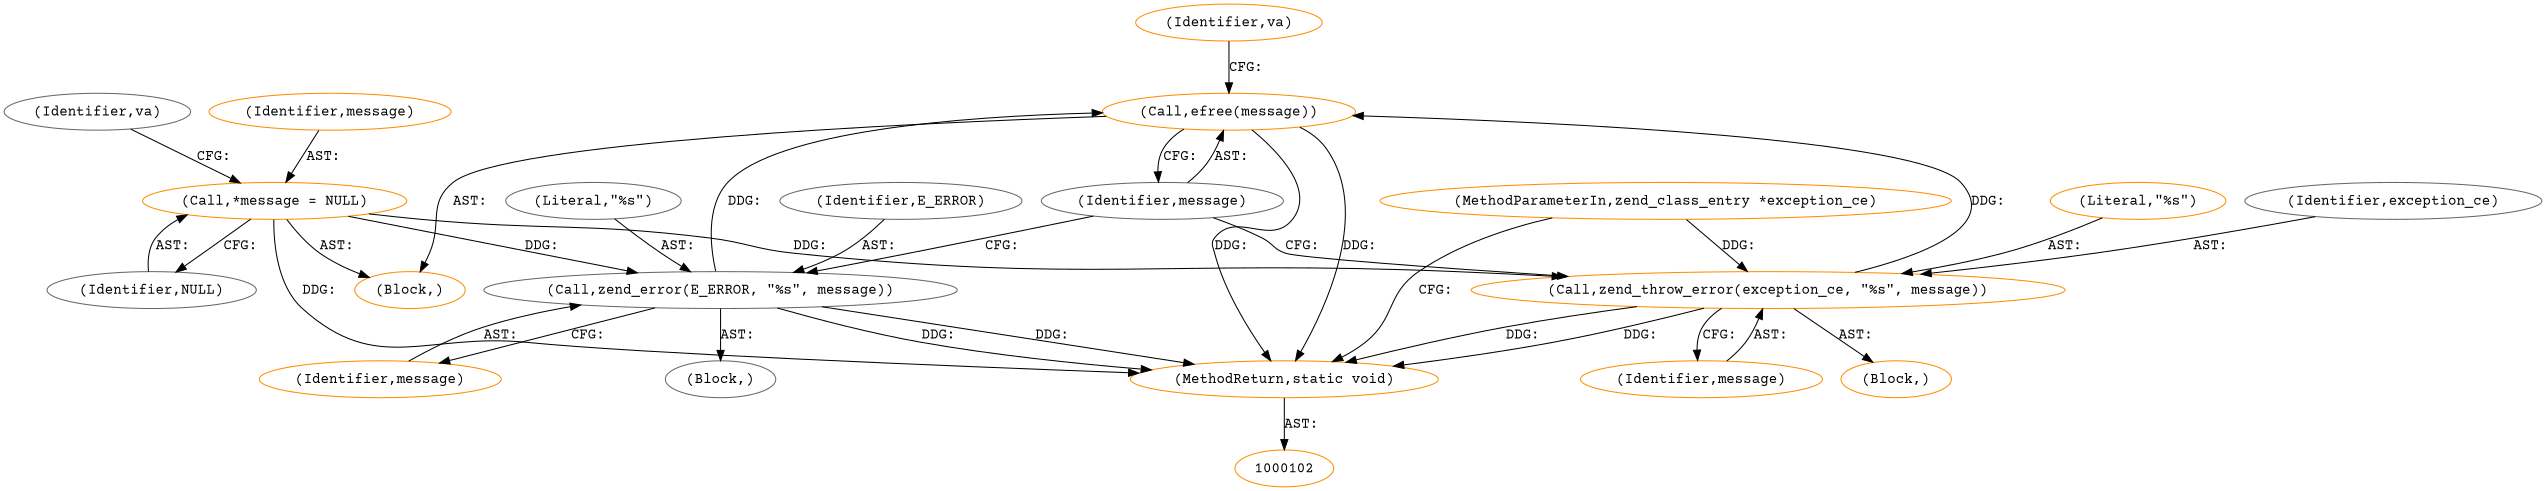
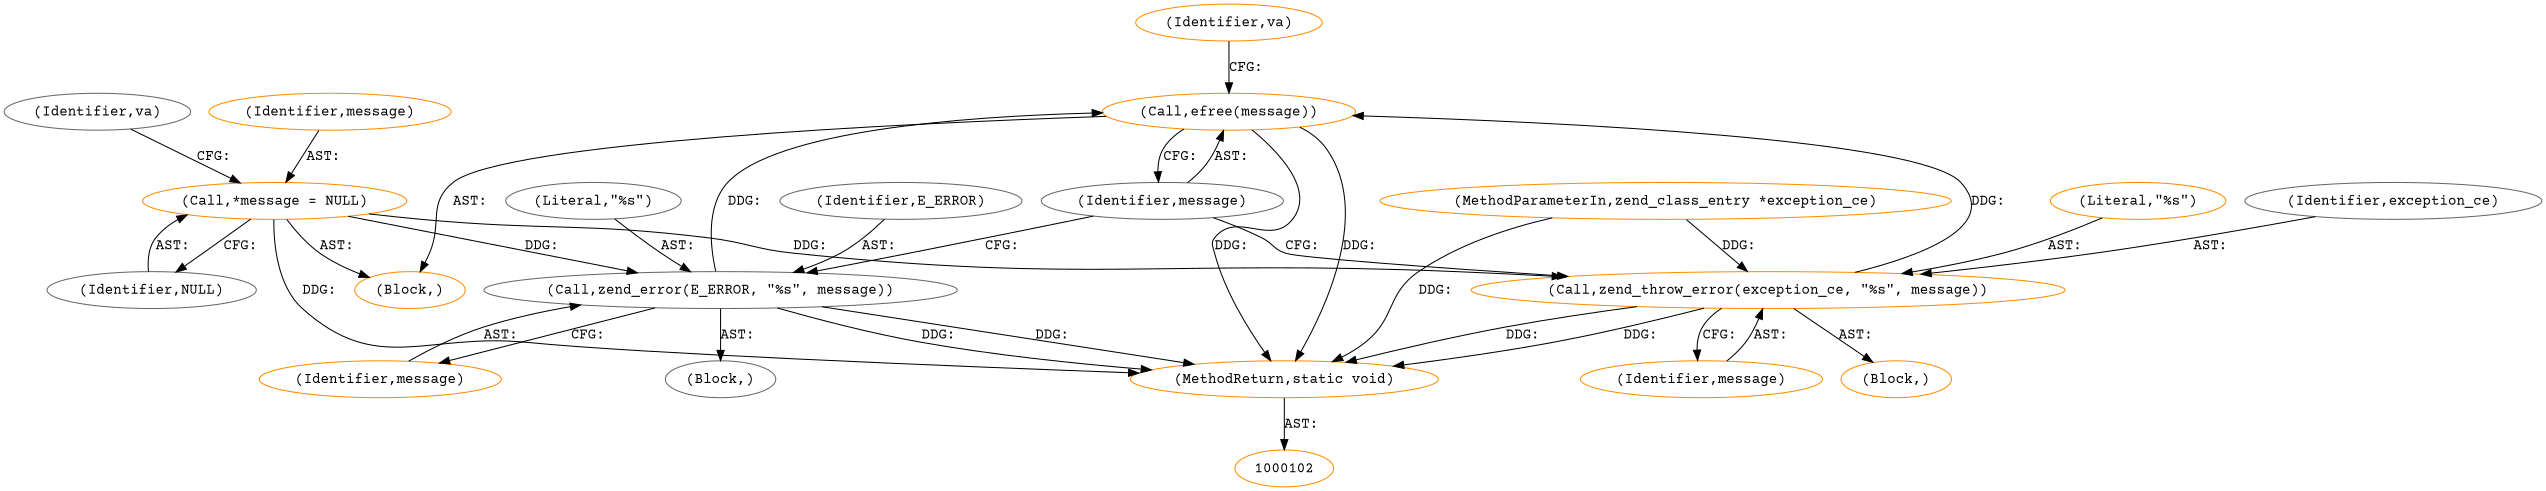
(1440, 290) -> (1440, 290)
